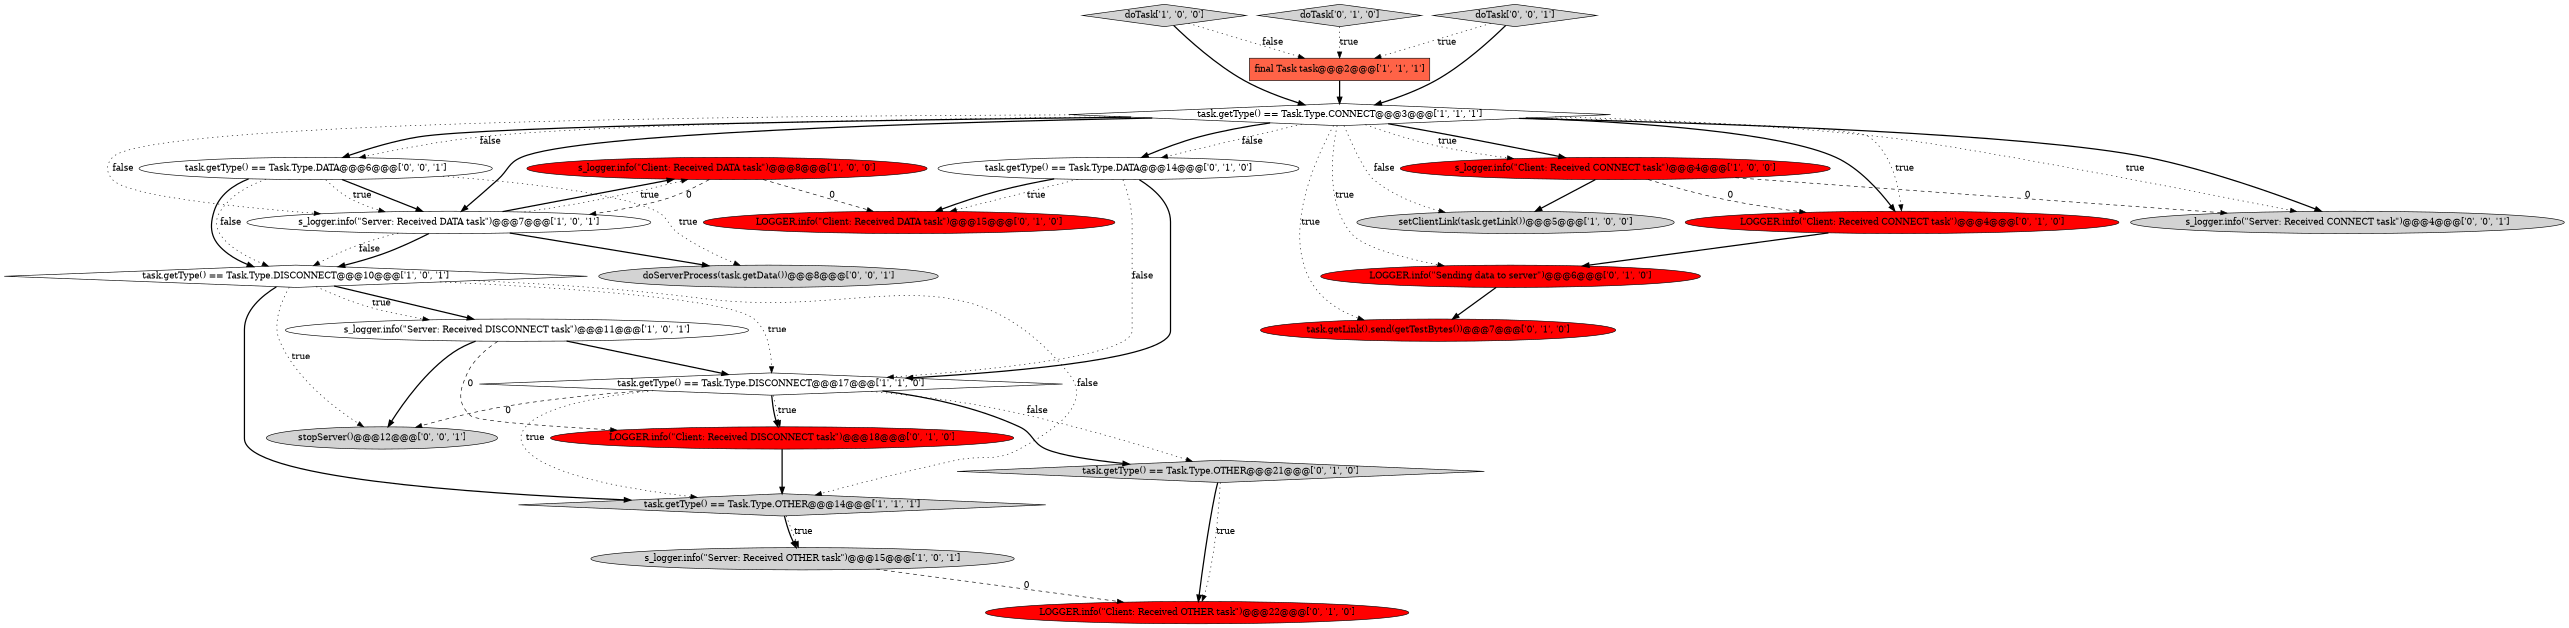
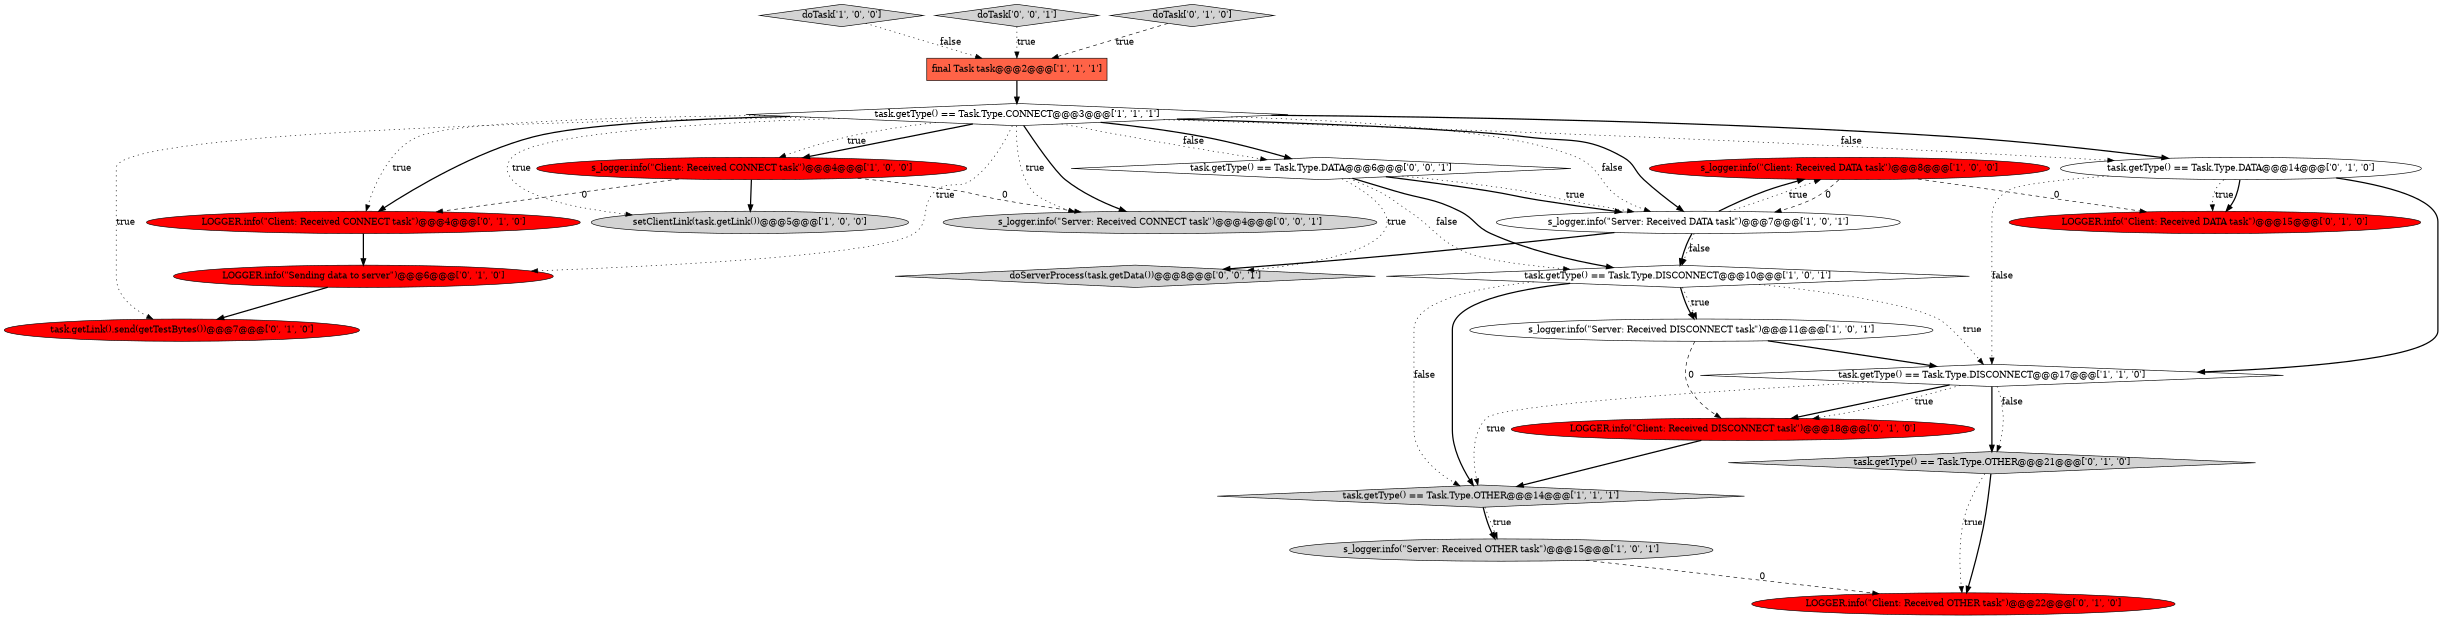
(1340, 39) -> (1113, 40)
(1231, 72) -> none
(1449, 73) -> none
(316, 168) -> (1321, 168)
(1384, 168) -> (522, 168)
(768, 276) -> (1135, 276)
(382, 438) -> none
